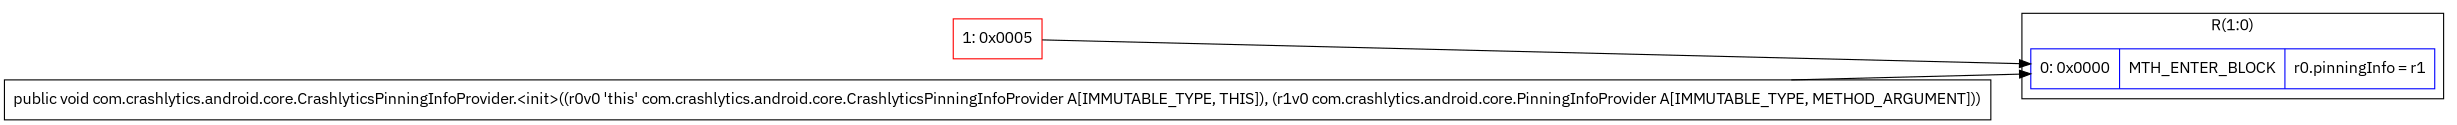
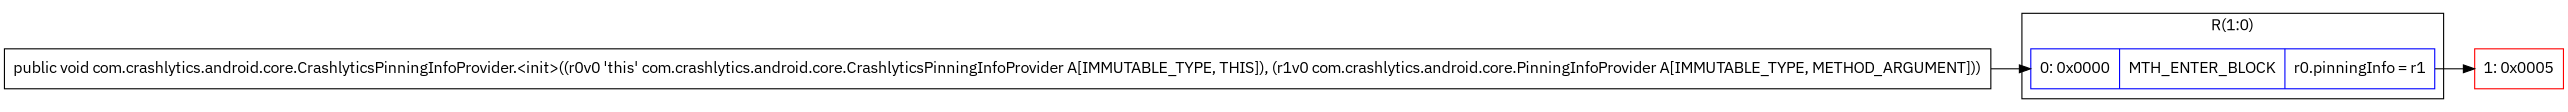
(1531, 52) -> (2451, 69)
